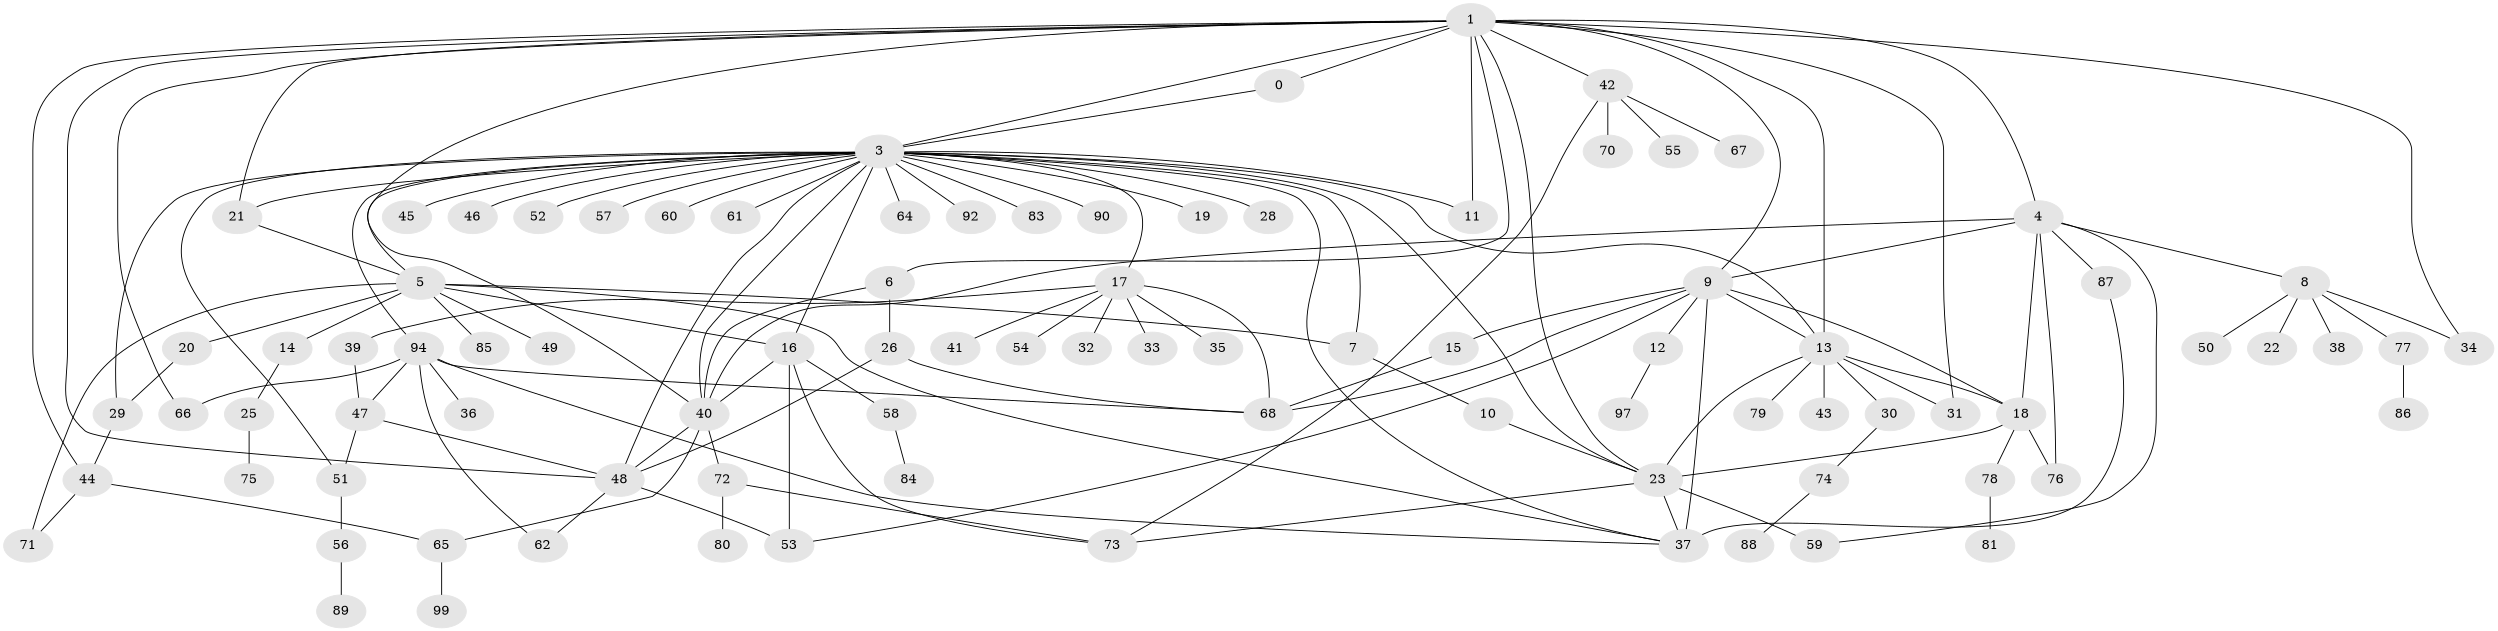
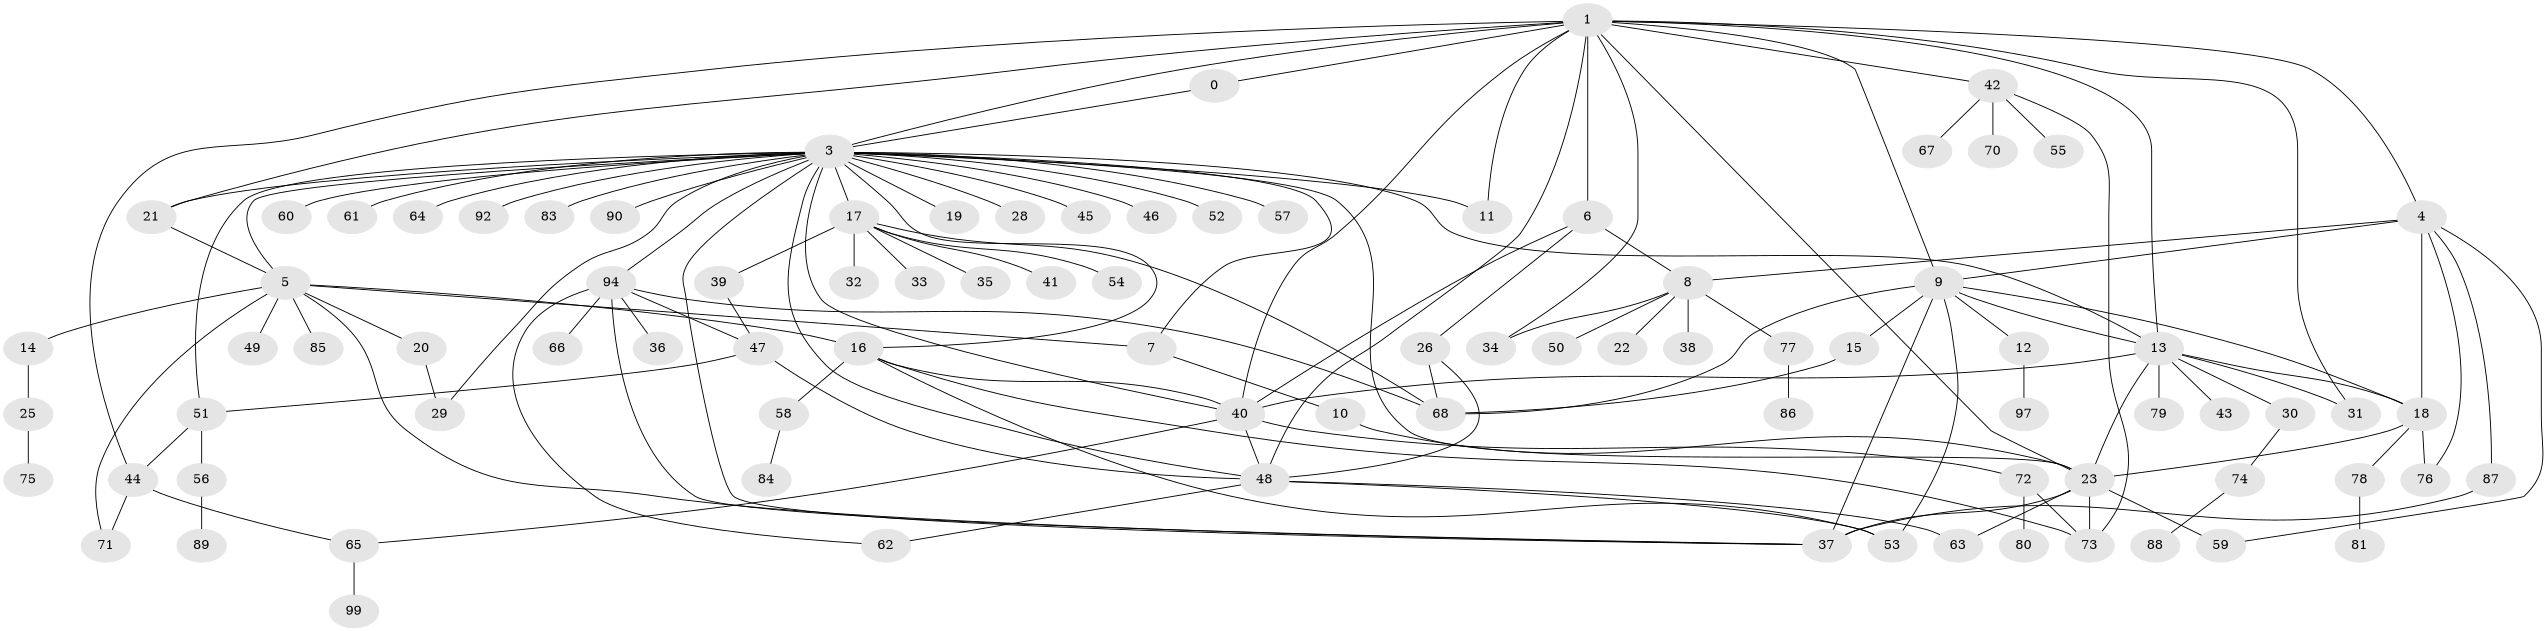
(267, 71) -> none
(1340, 247) -> (1721, 377)
none -> (1638, 250)
(103, 447) -> (167, 447)
none -> (1958, 546)
